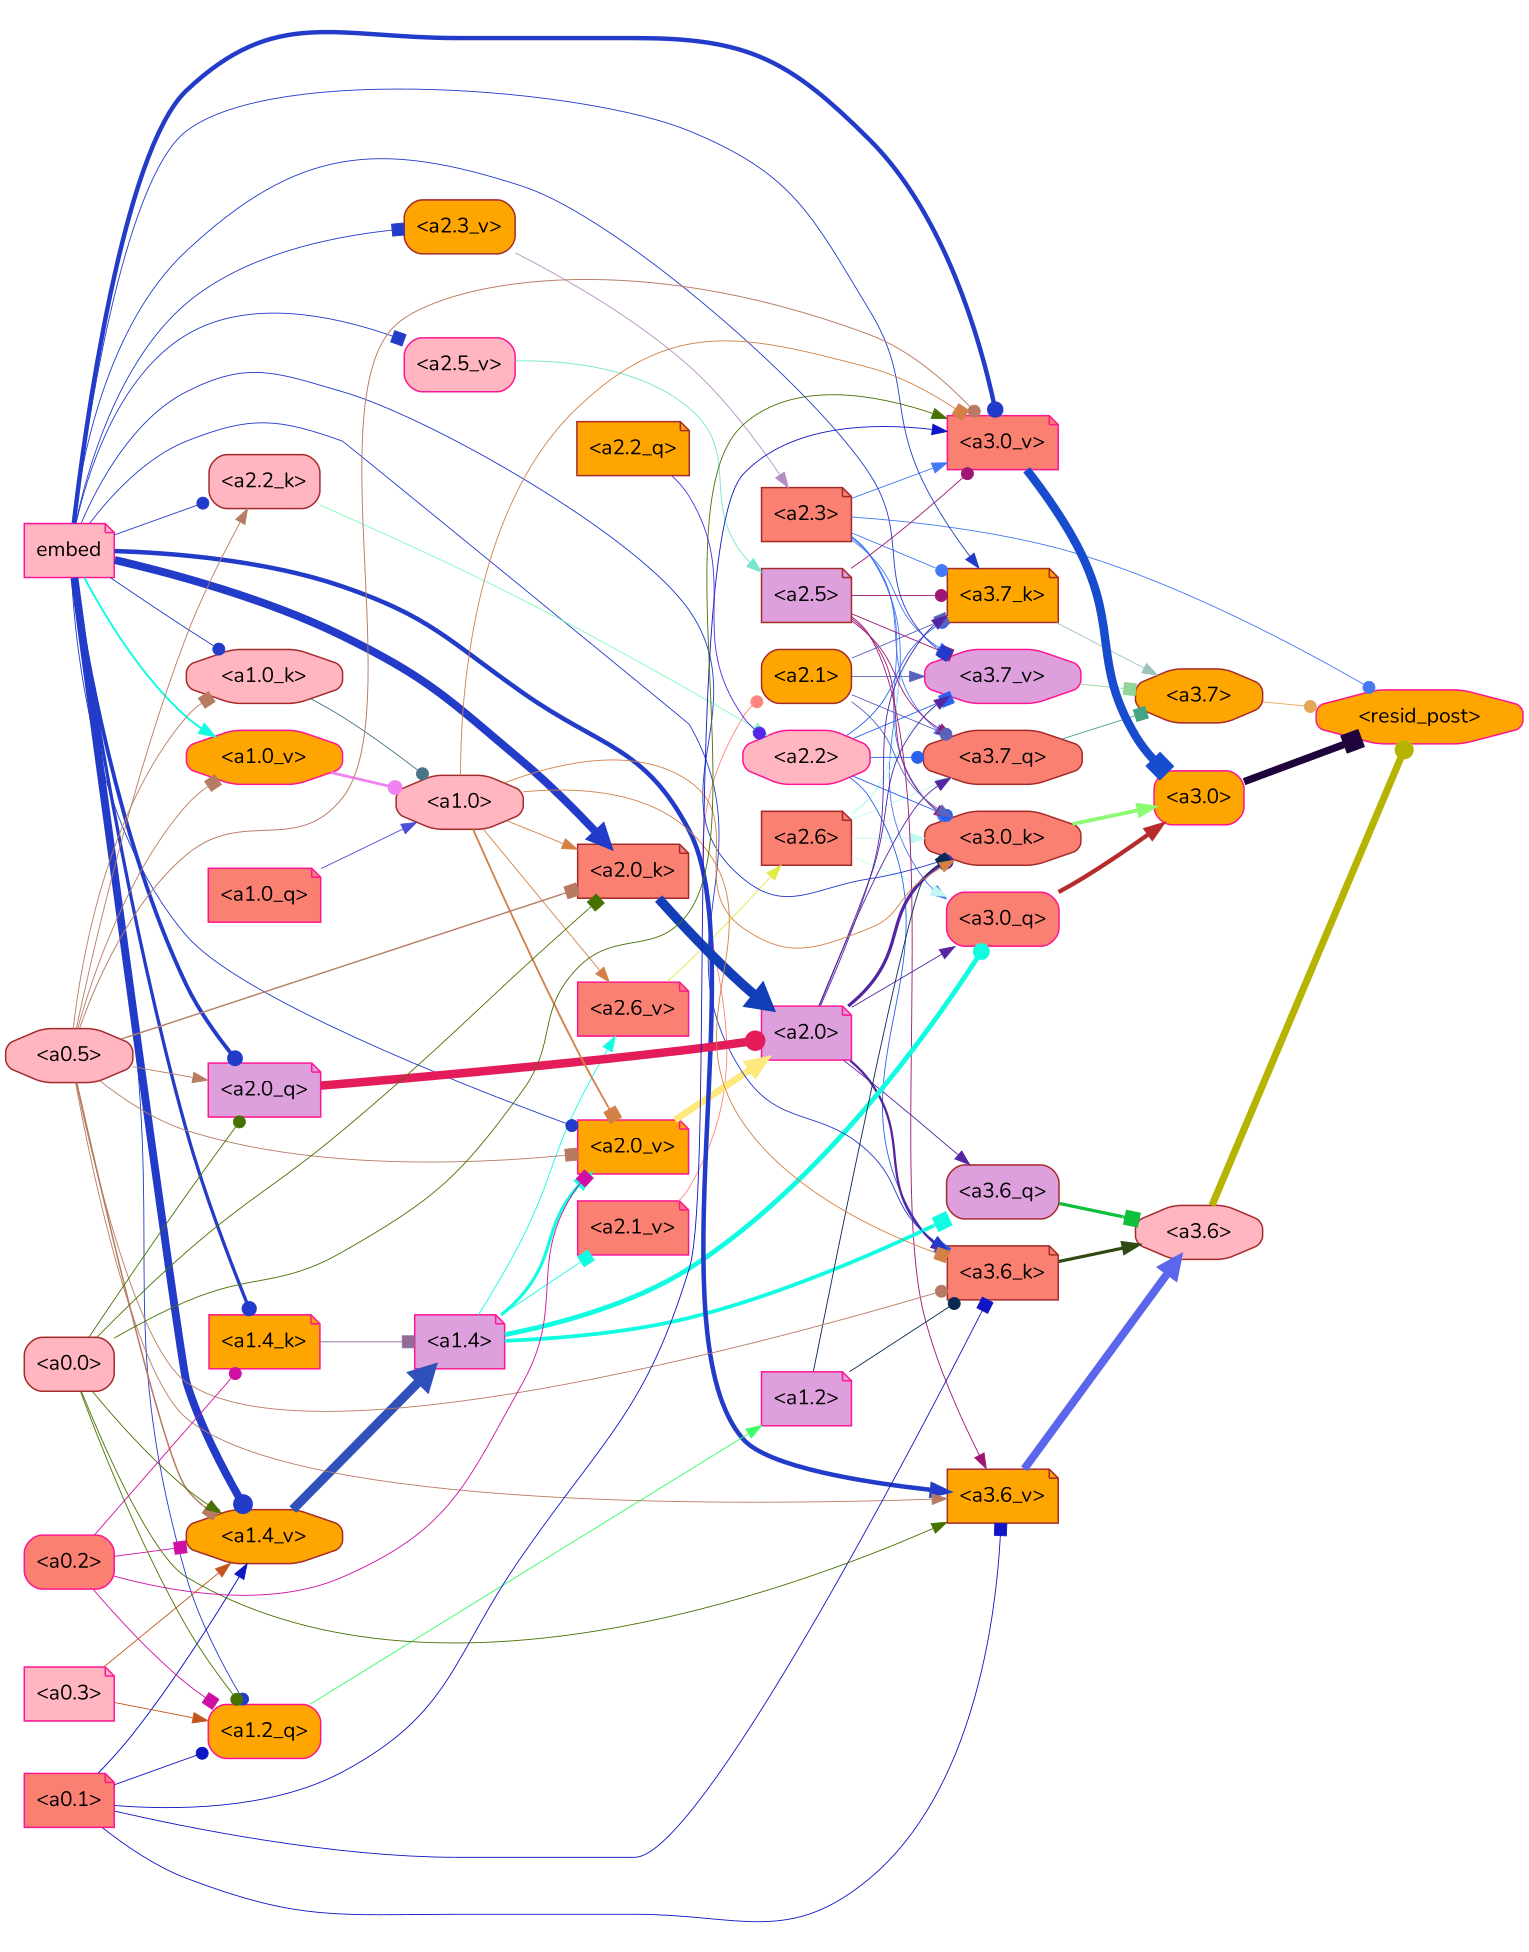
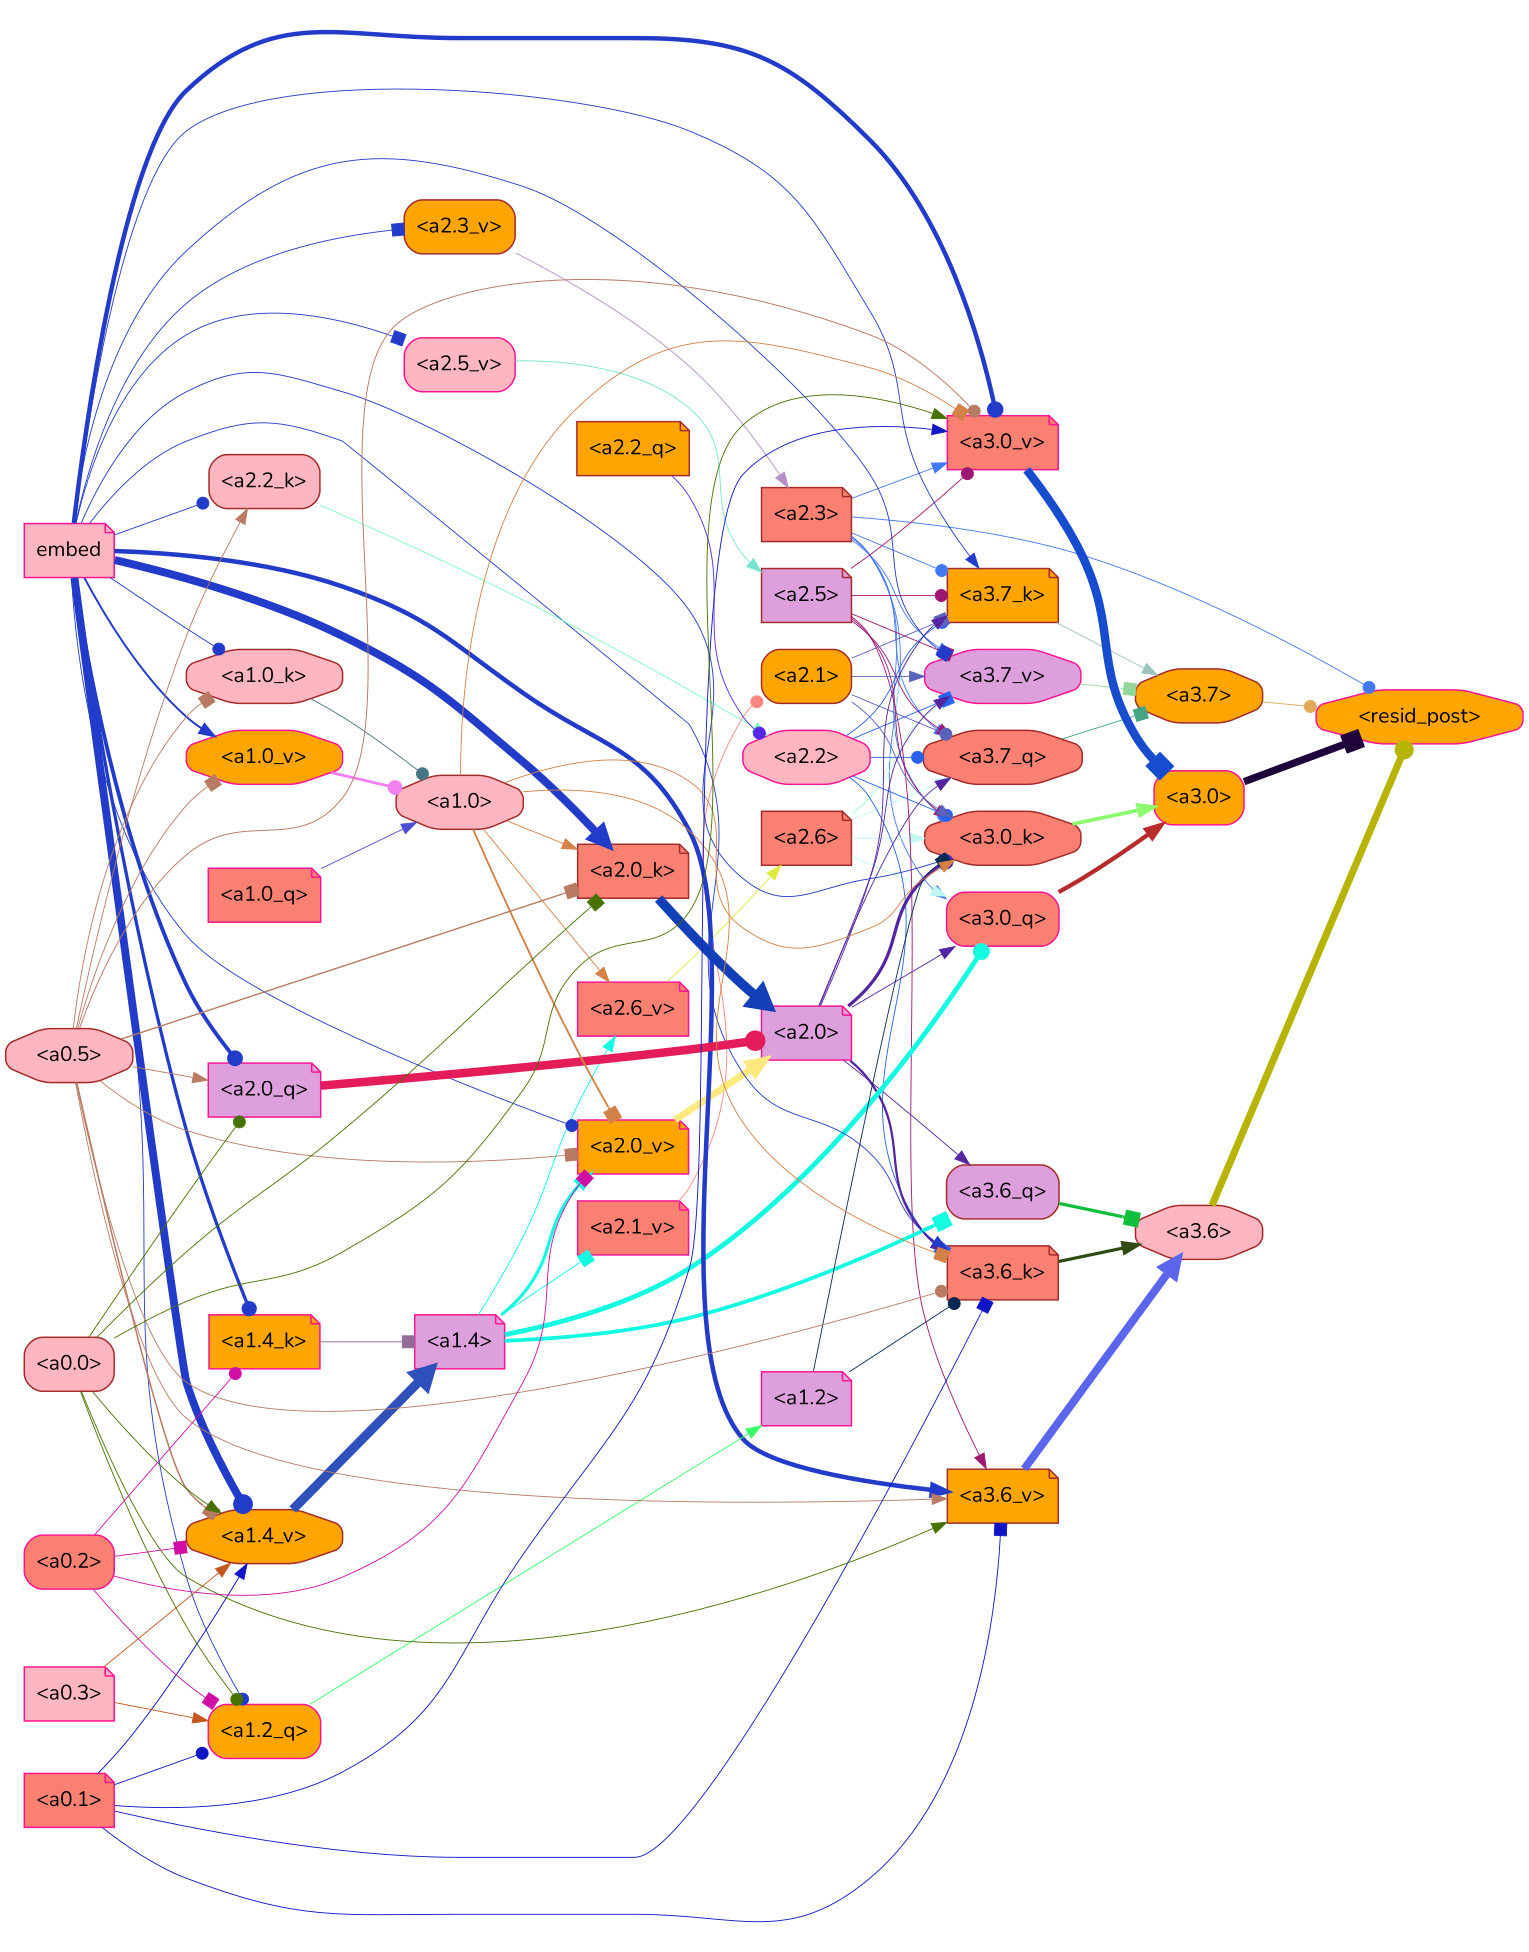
(135, 659) -> (135, 659)
